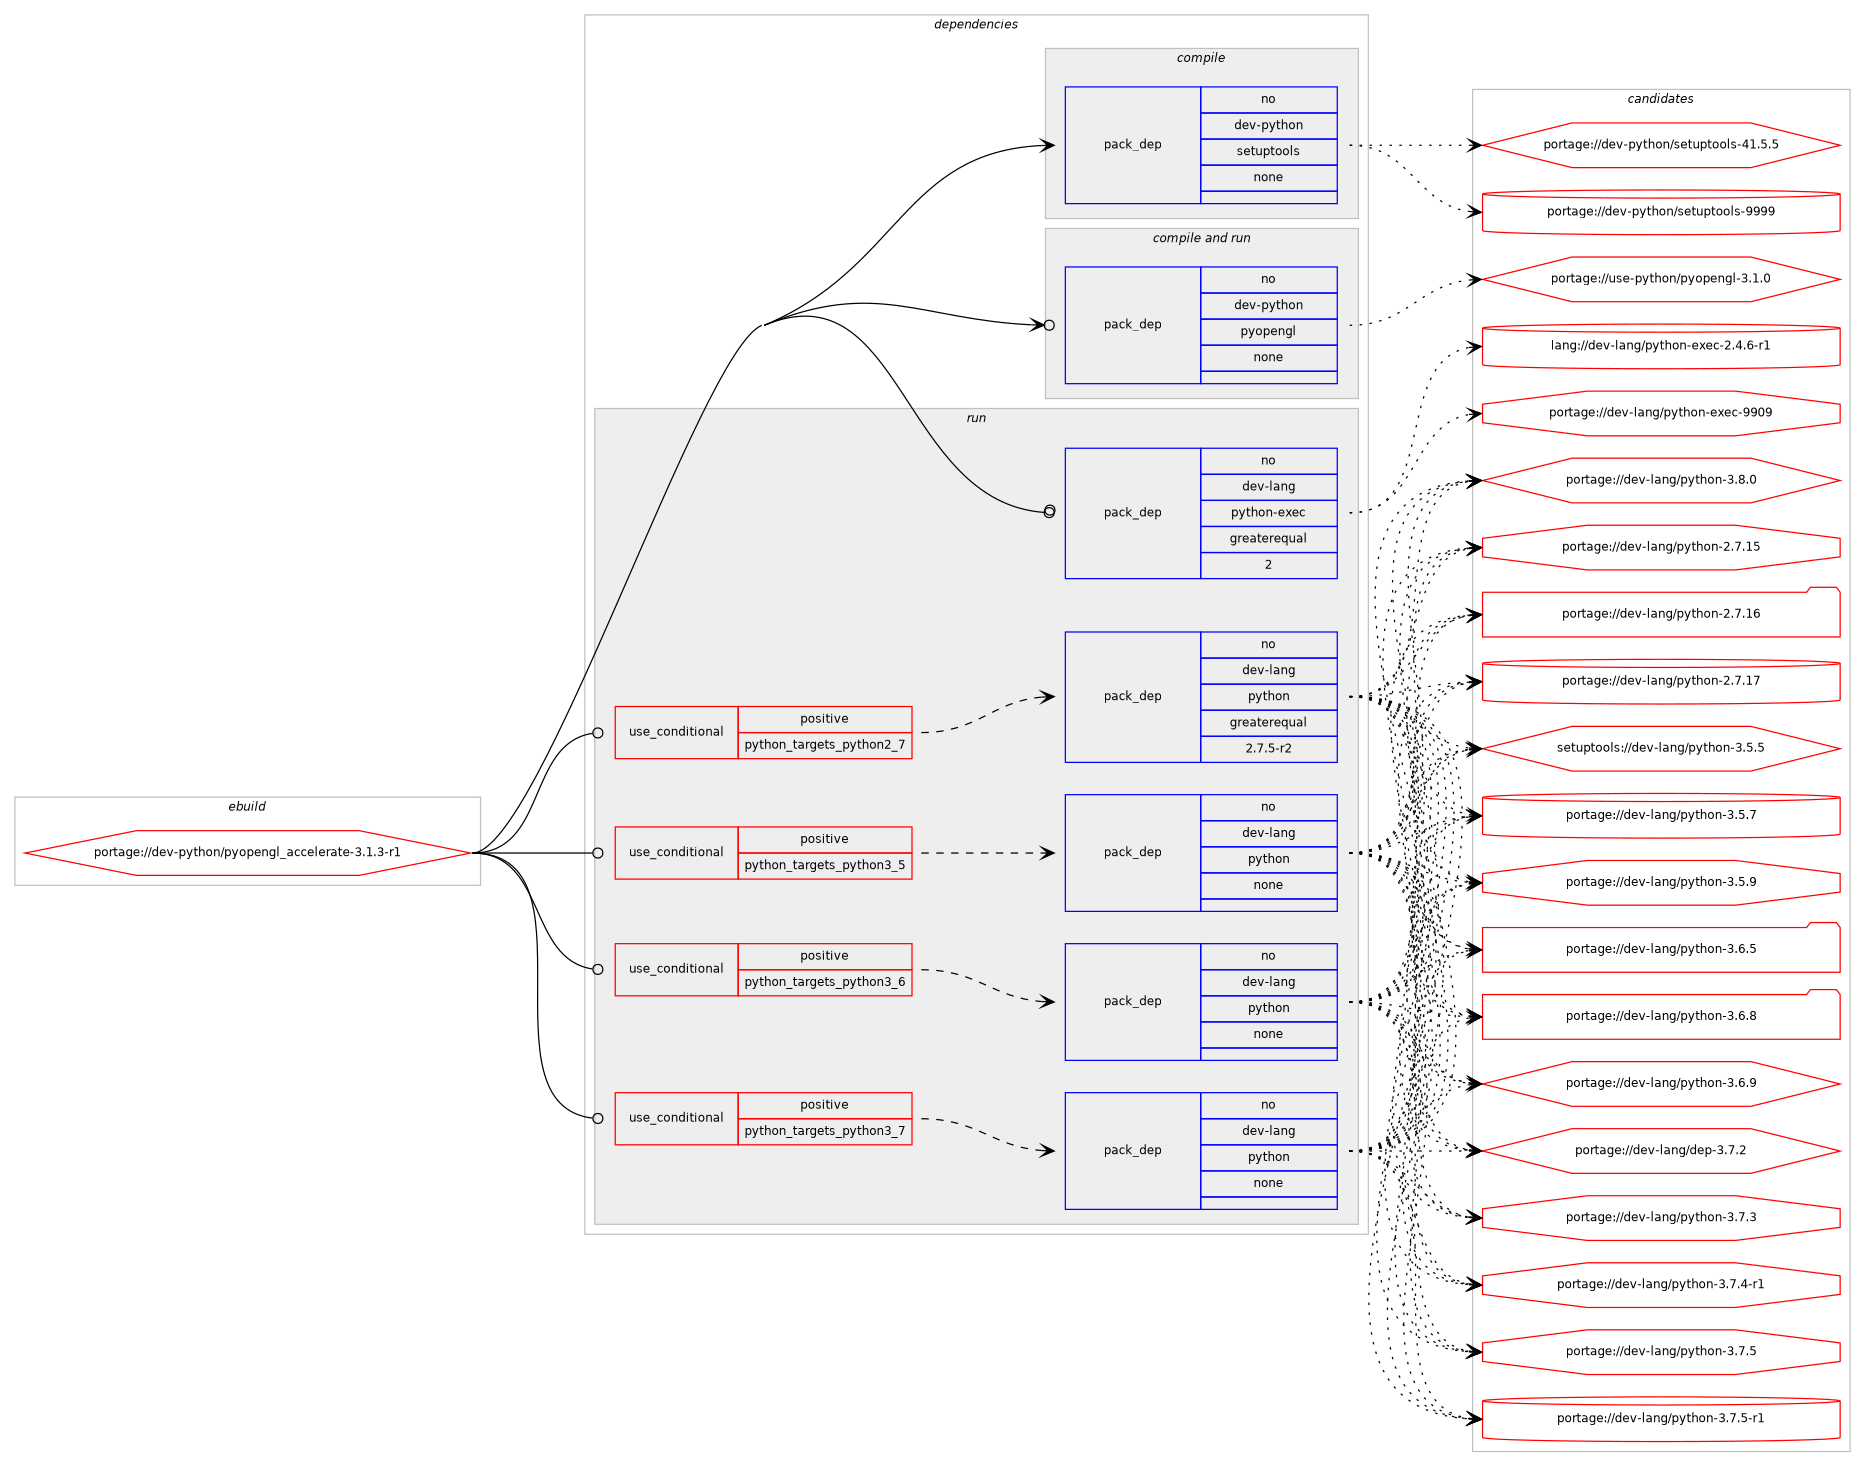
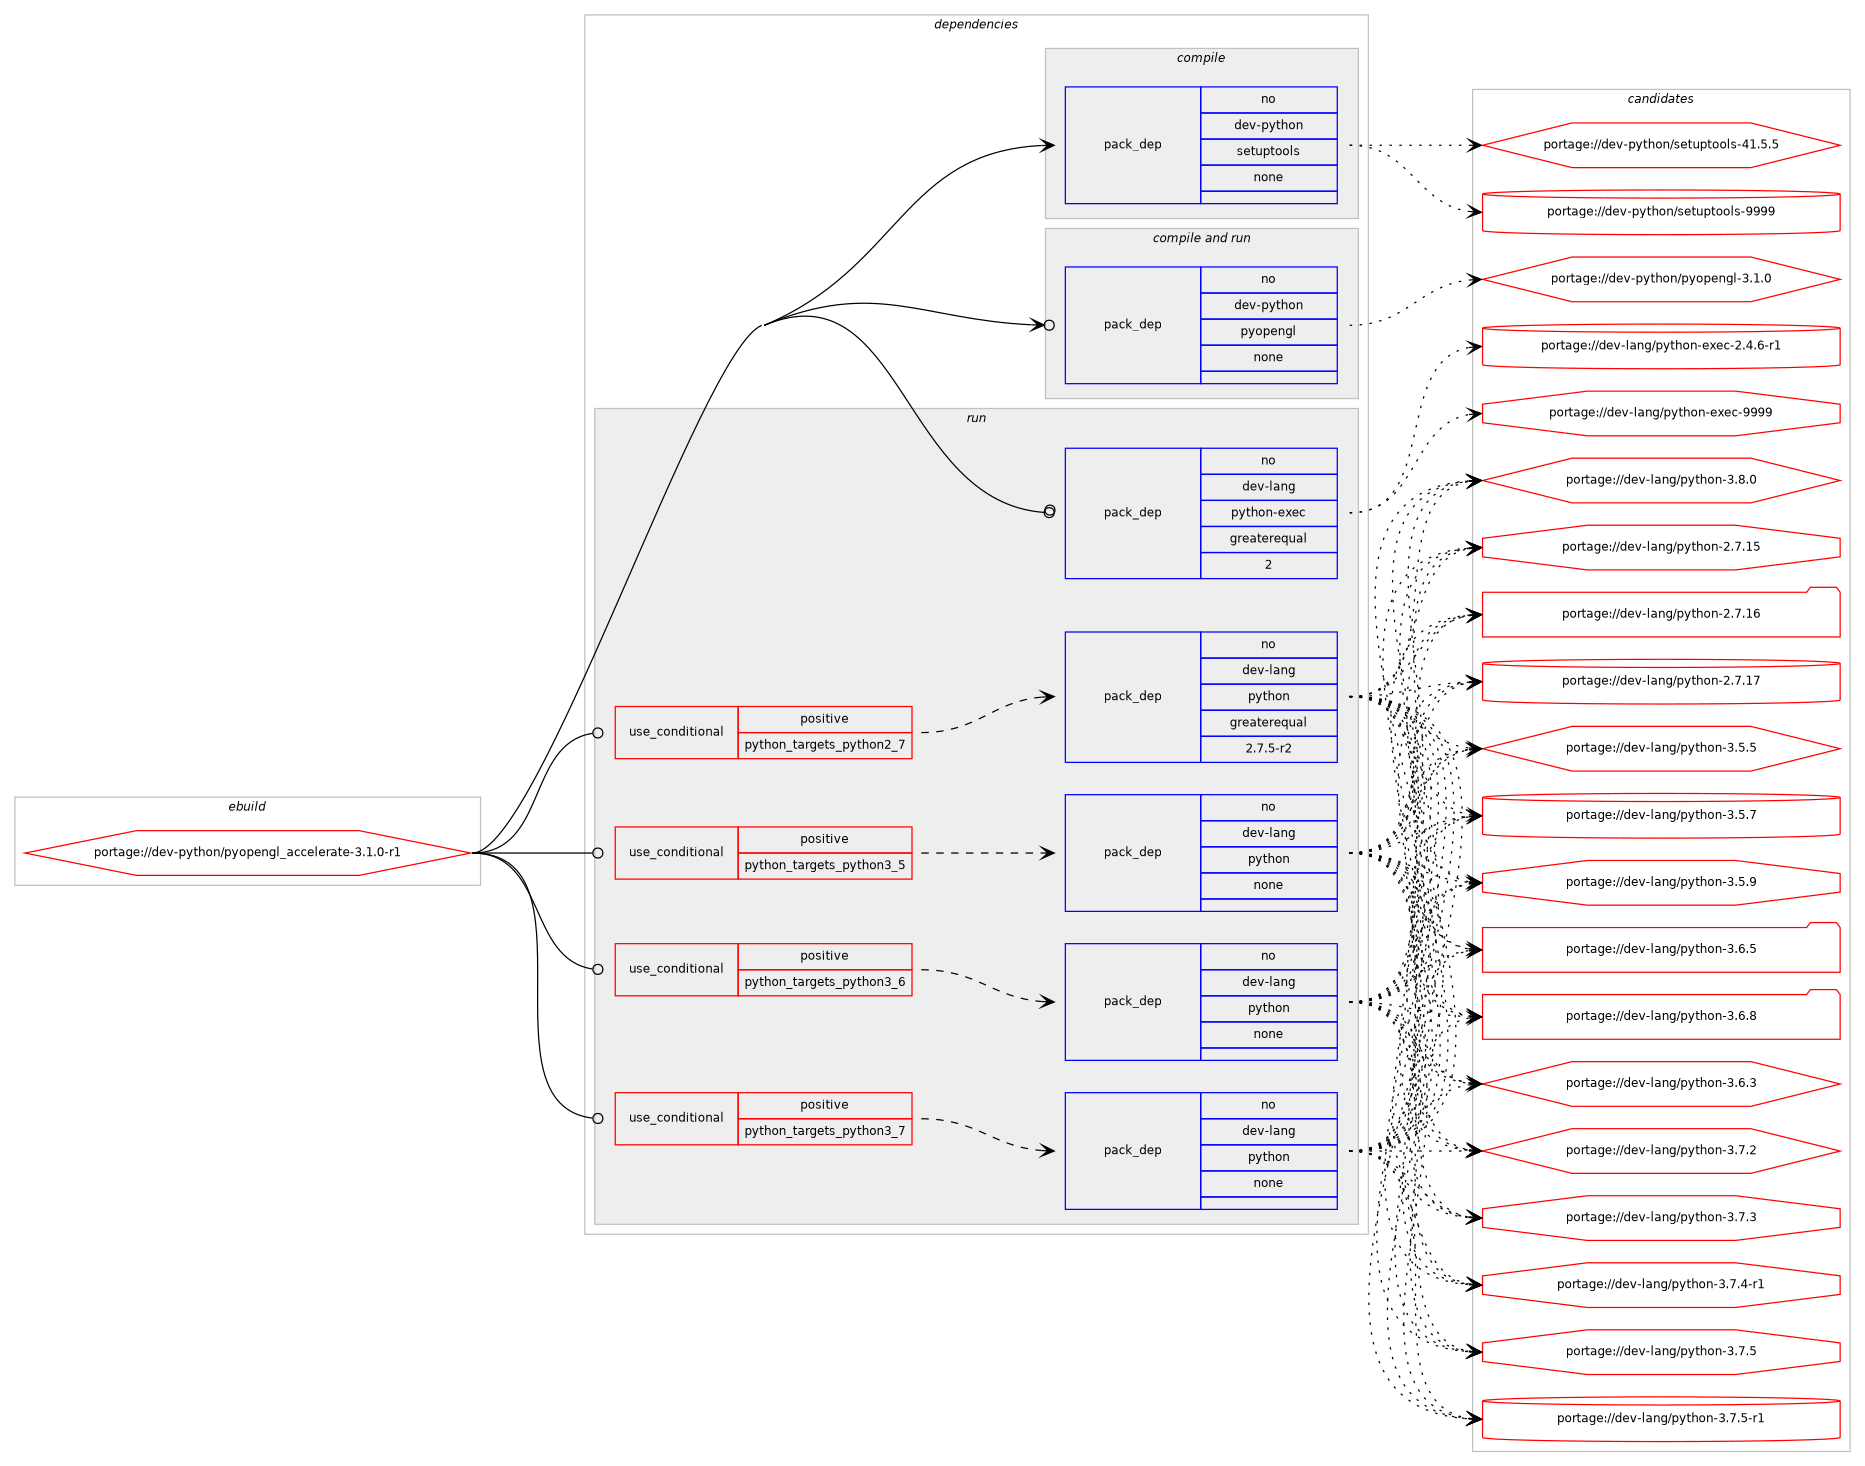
(1661, 279) -> (1661, 279)
(1661, 346) -> (1661, 346)
(1661, 413) -> (1661, 413)
(1661, 749) -> (1661, 749)
(248, 853) -> (248, 853)
(1661, 1084) -> (1661, 1084)
(1661, 1151) -> (1661, 1151)
